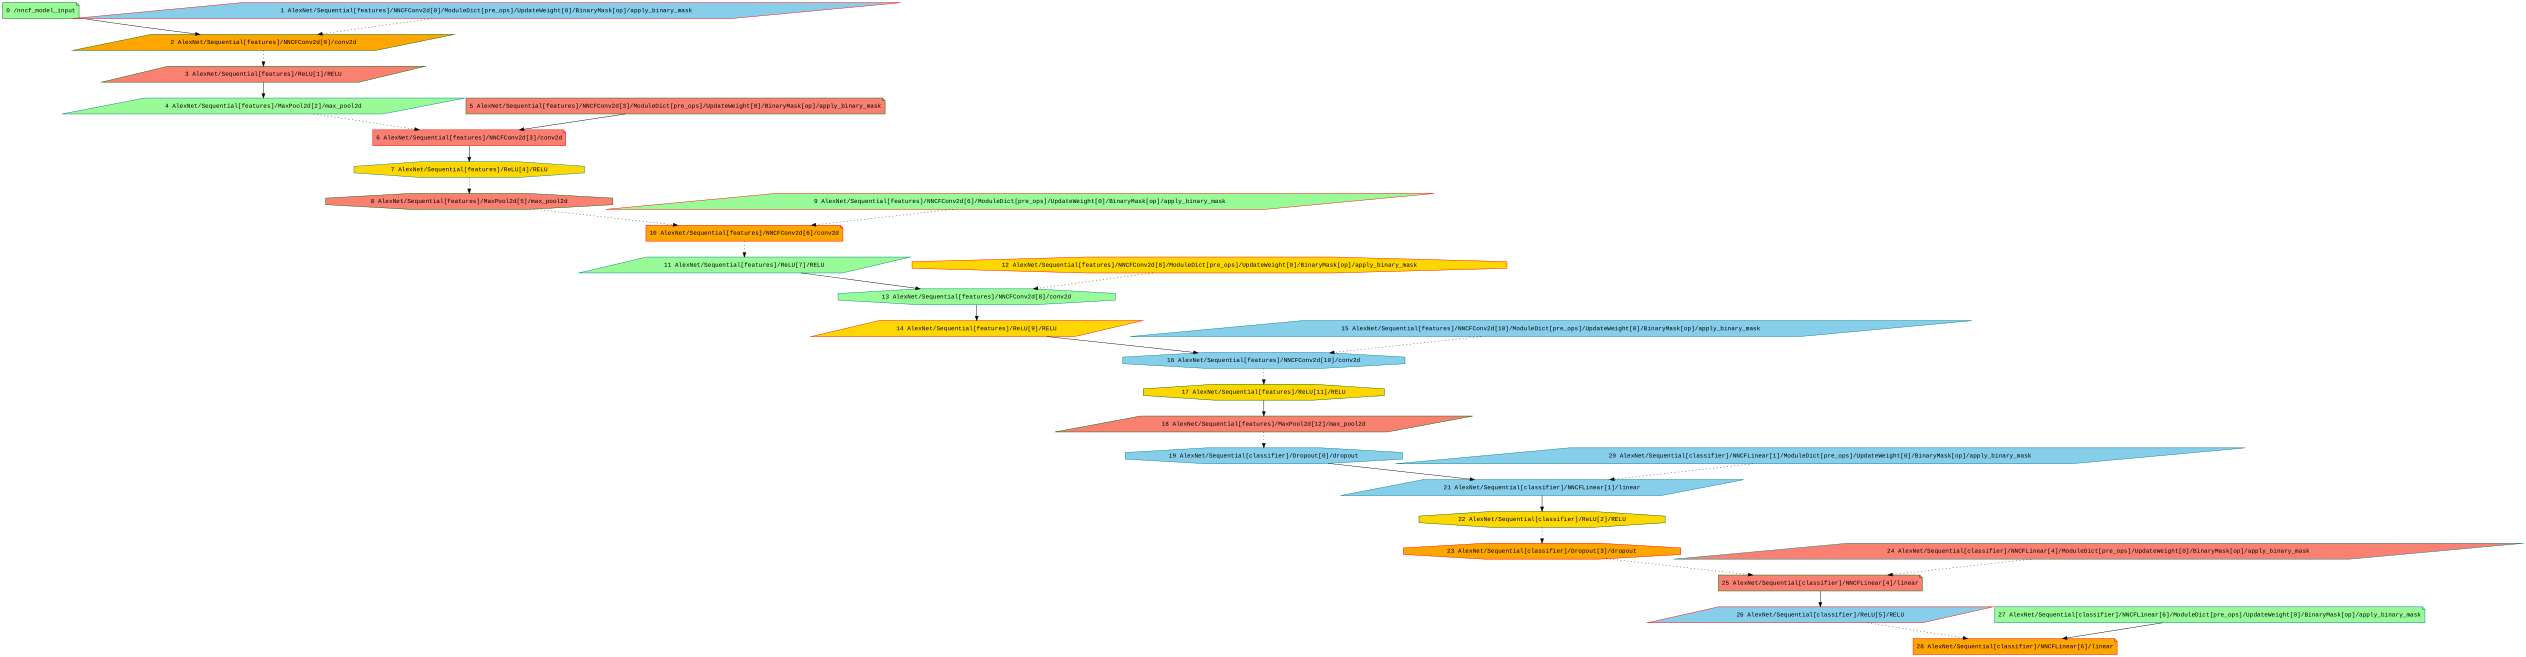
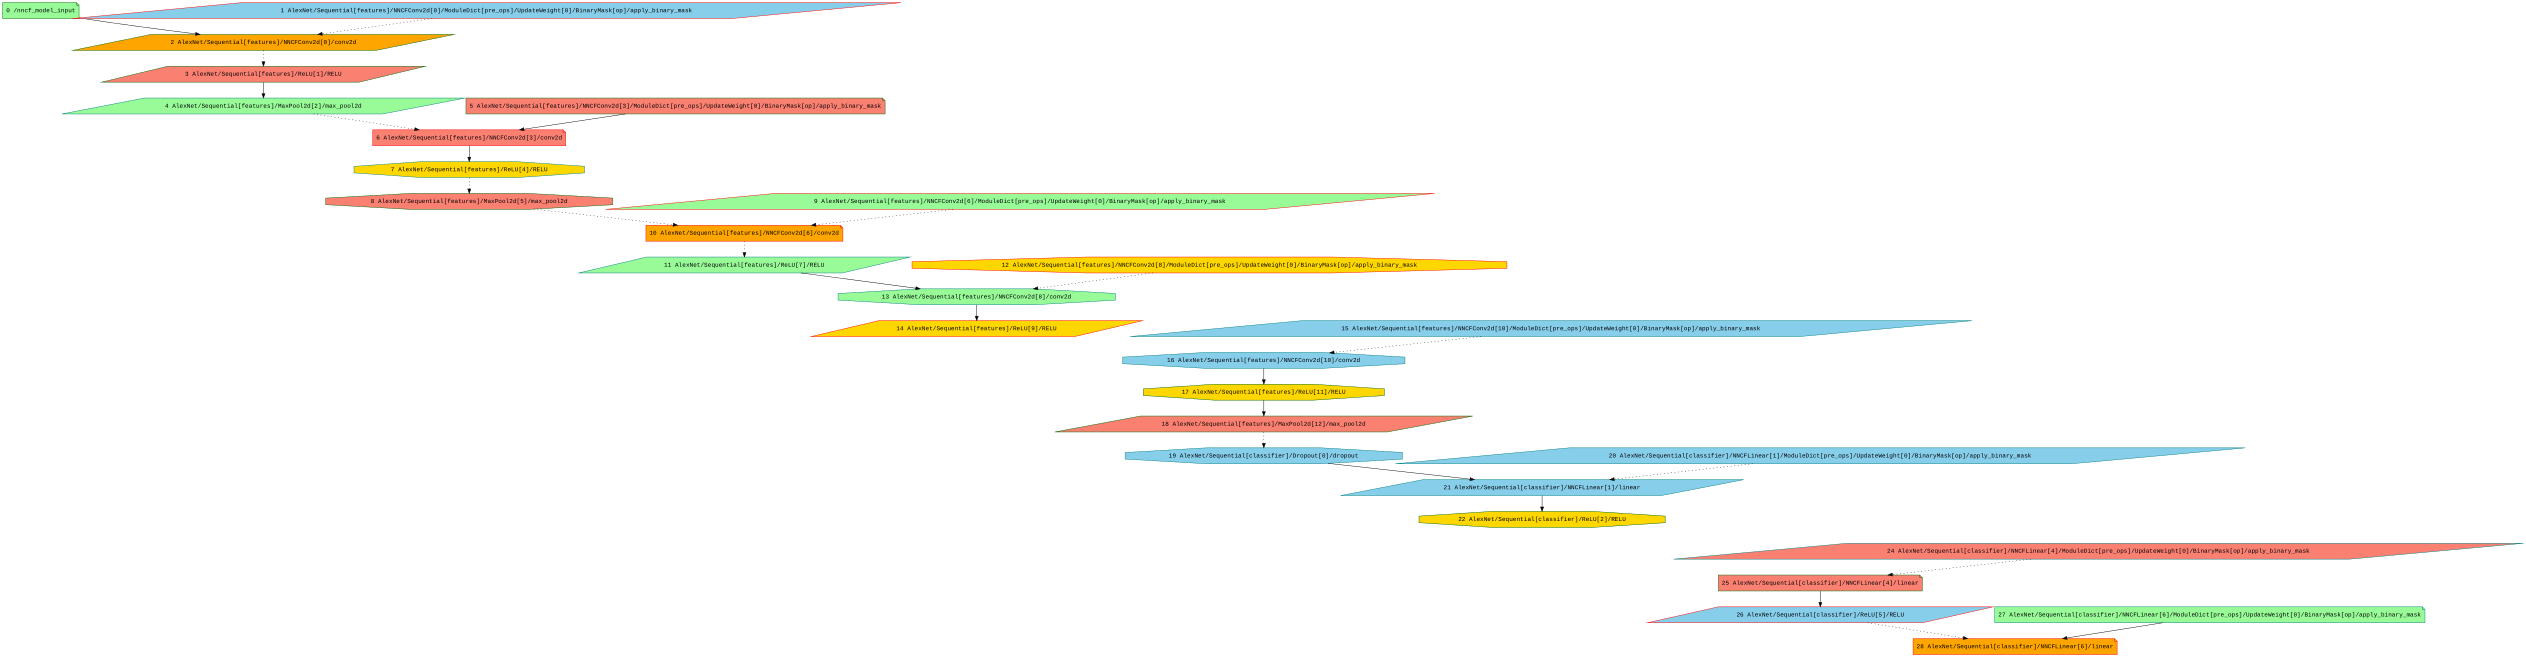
(1120, 344) -> none
(1264, 374) -> (1264, 374)
(1542, 551) -> none
